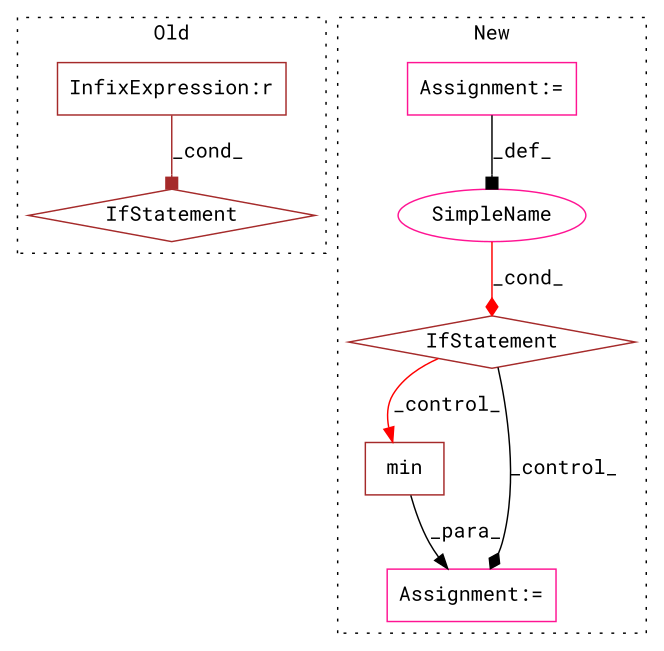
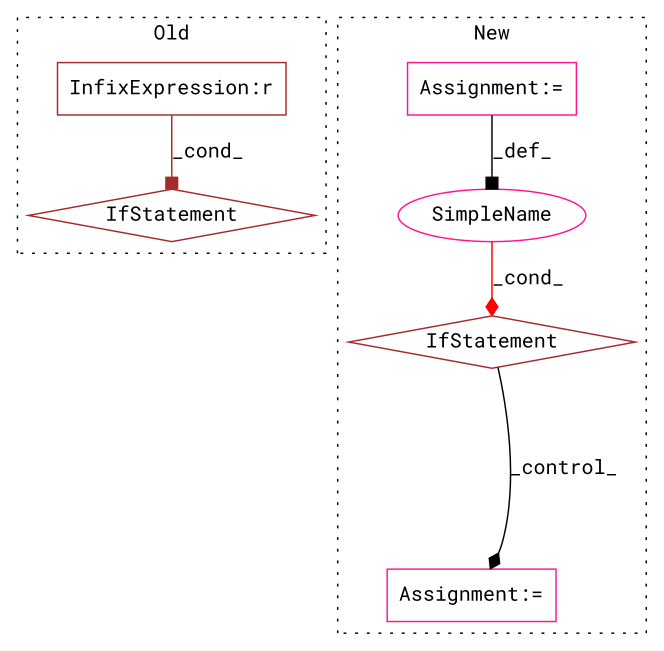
(405, 469) -> none
